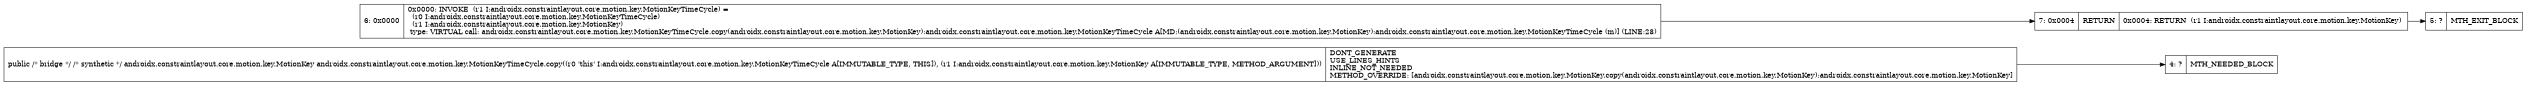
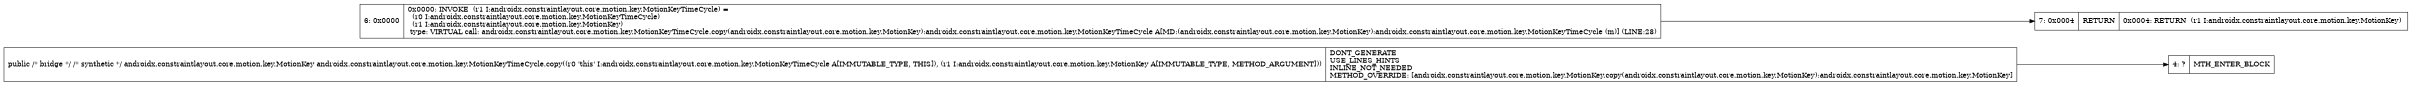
(2474, 21) -> none
(2232, 64) -> (2232, 64)
